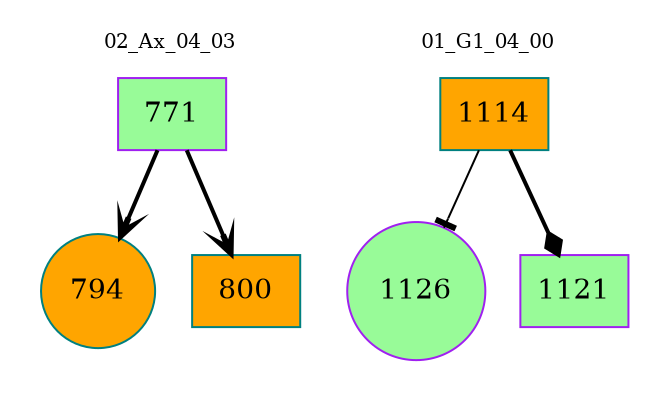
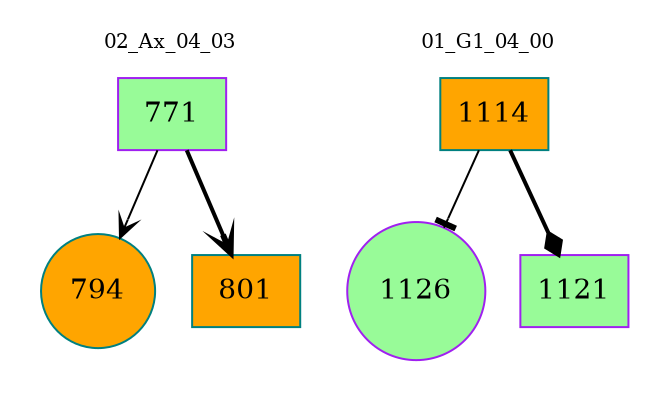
(143, 185) -> (143, 185)
(246, 291) -> (246, 291)
